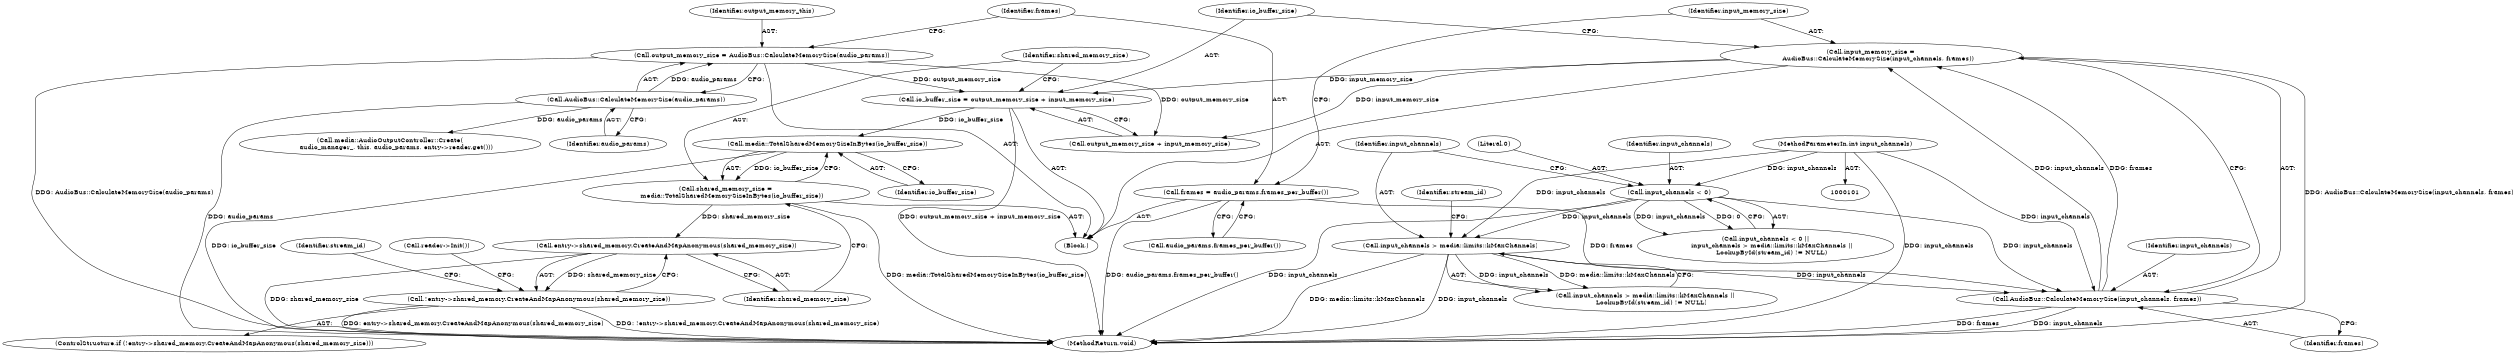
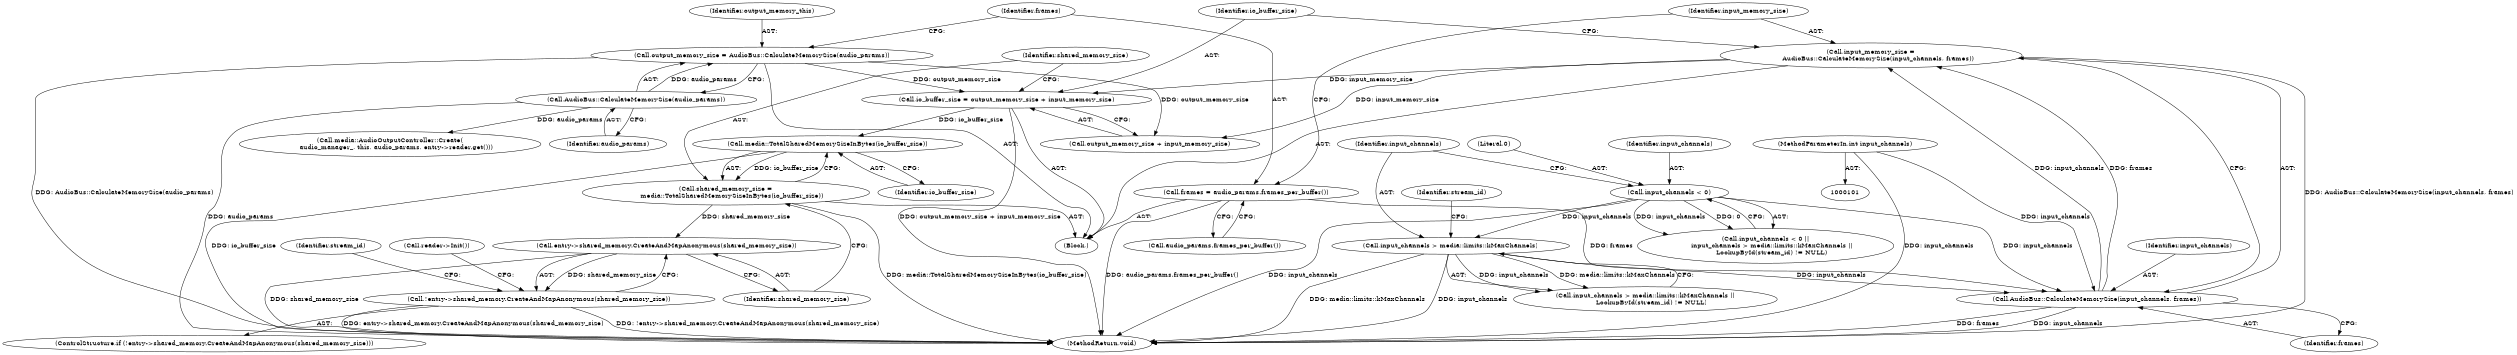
(1759, 168) -> none
(1618, 170) -> none
